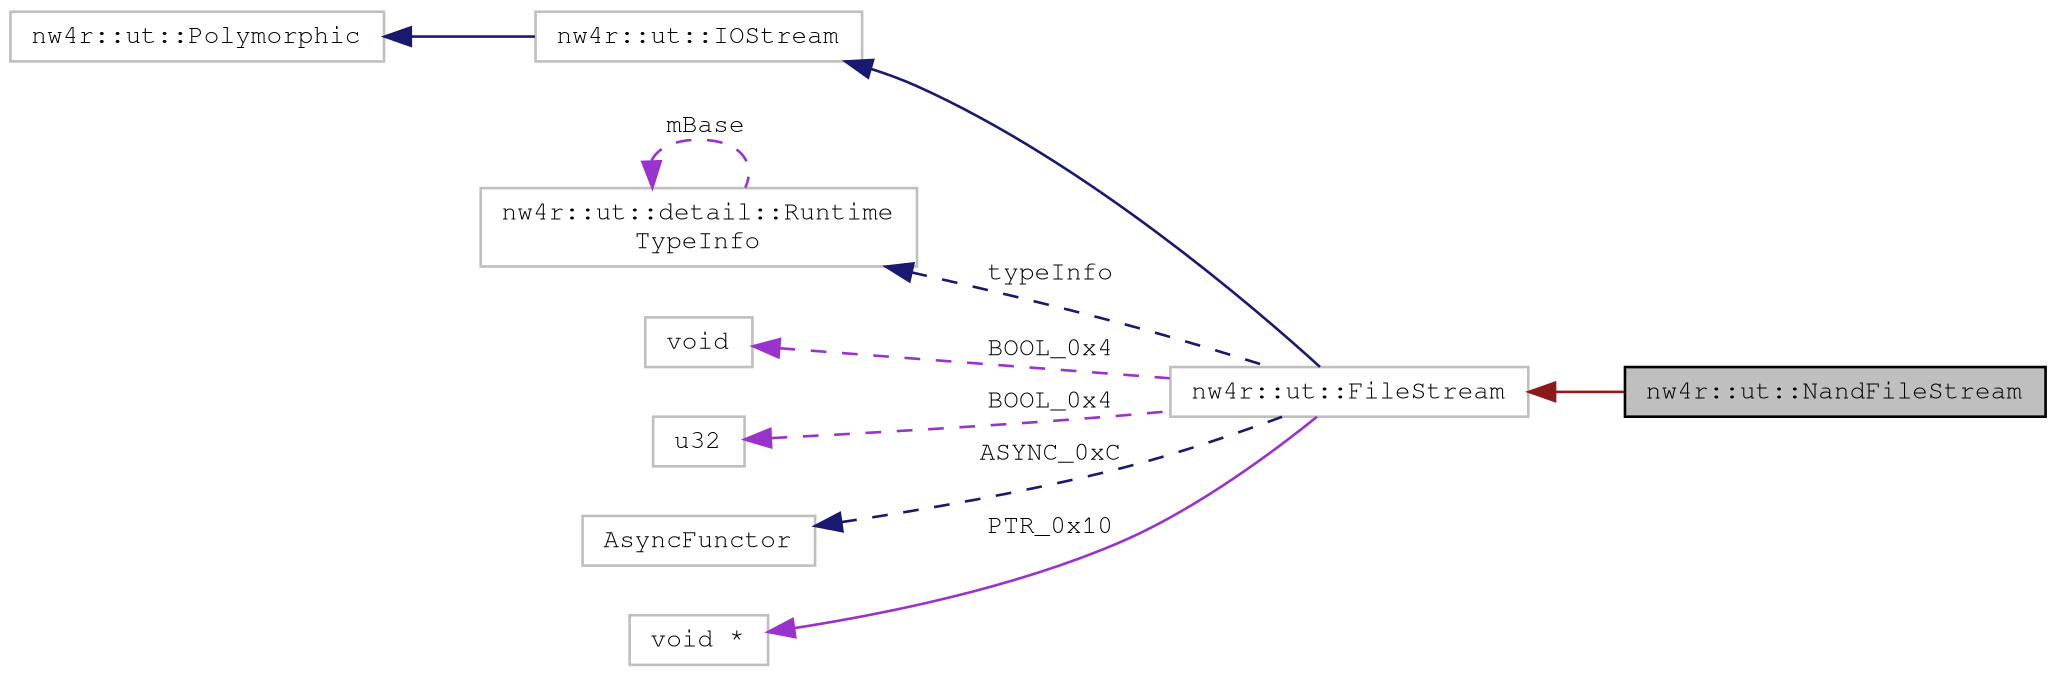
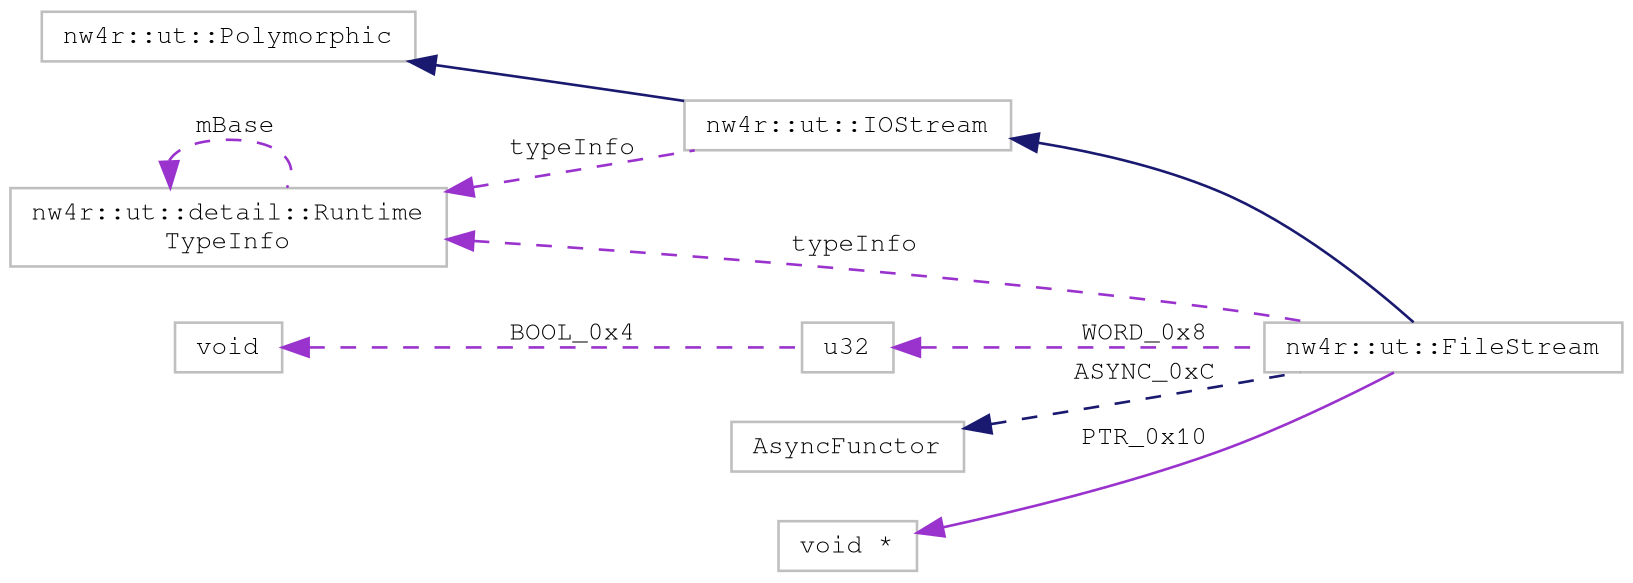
none -> (584, 169)
(1092, 316) -> (893, 273)
(975, 363) -> (556, 347)
(1835, 392) -> none
(1044, 401) -> (1138, 333)
